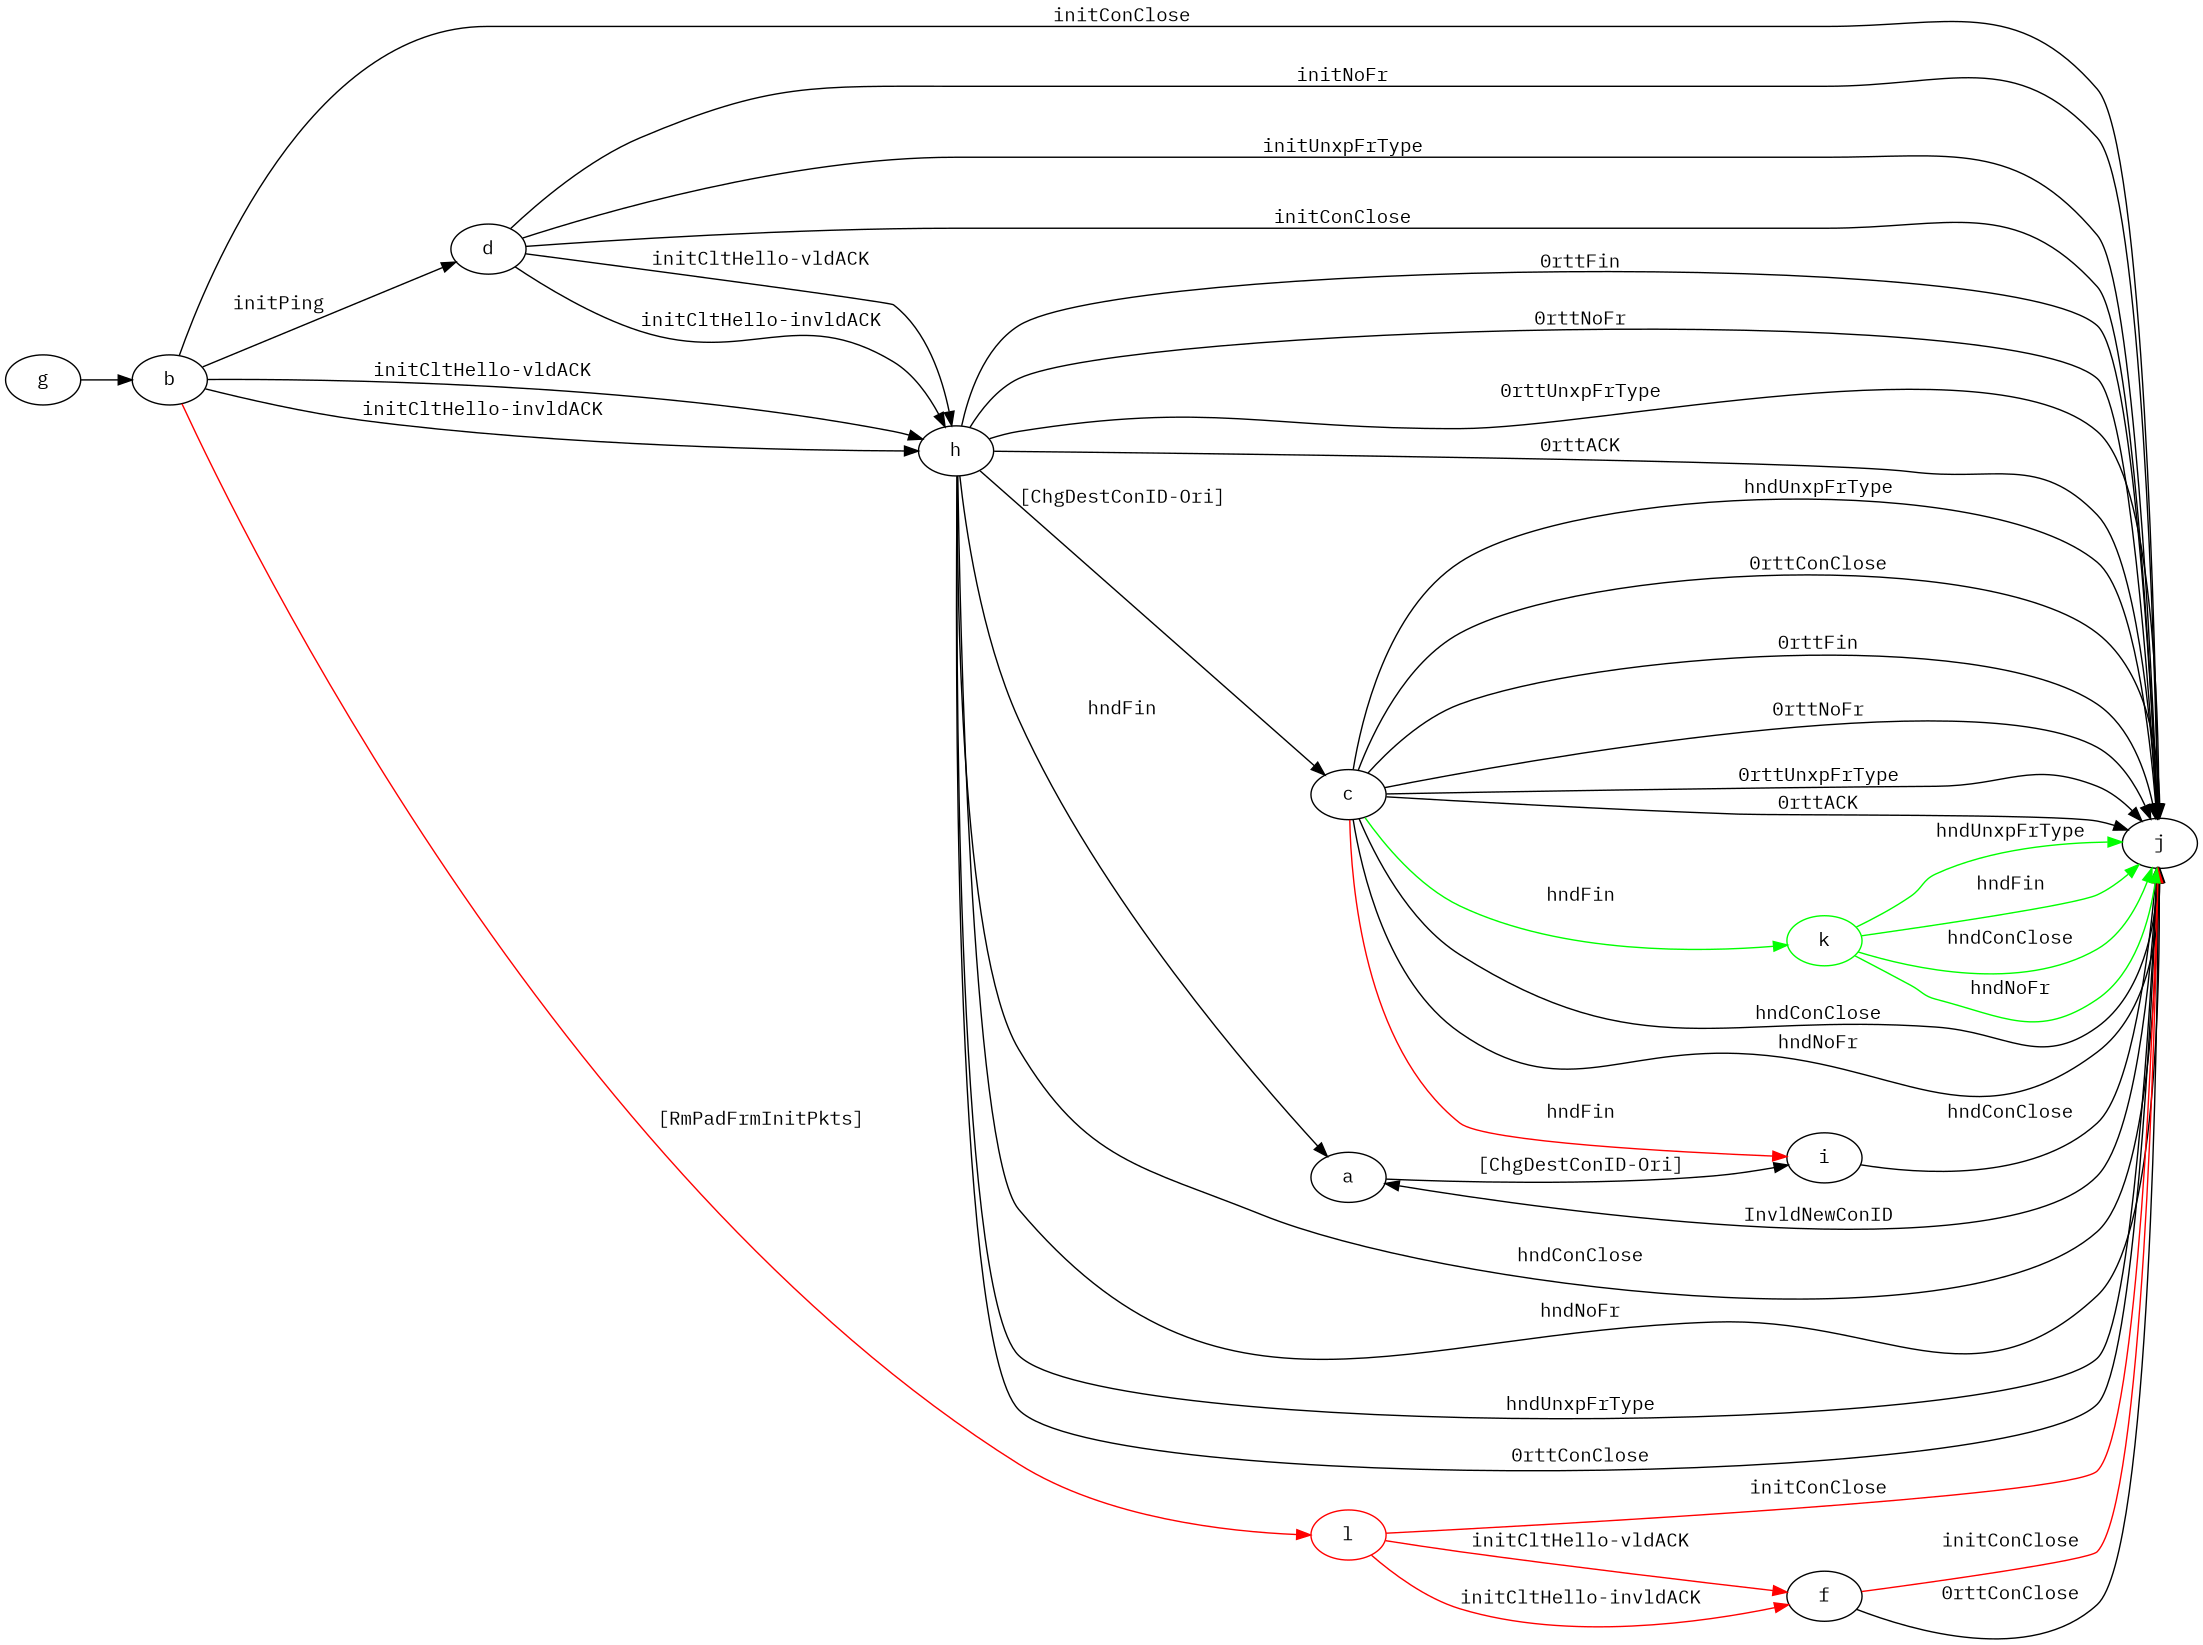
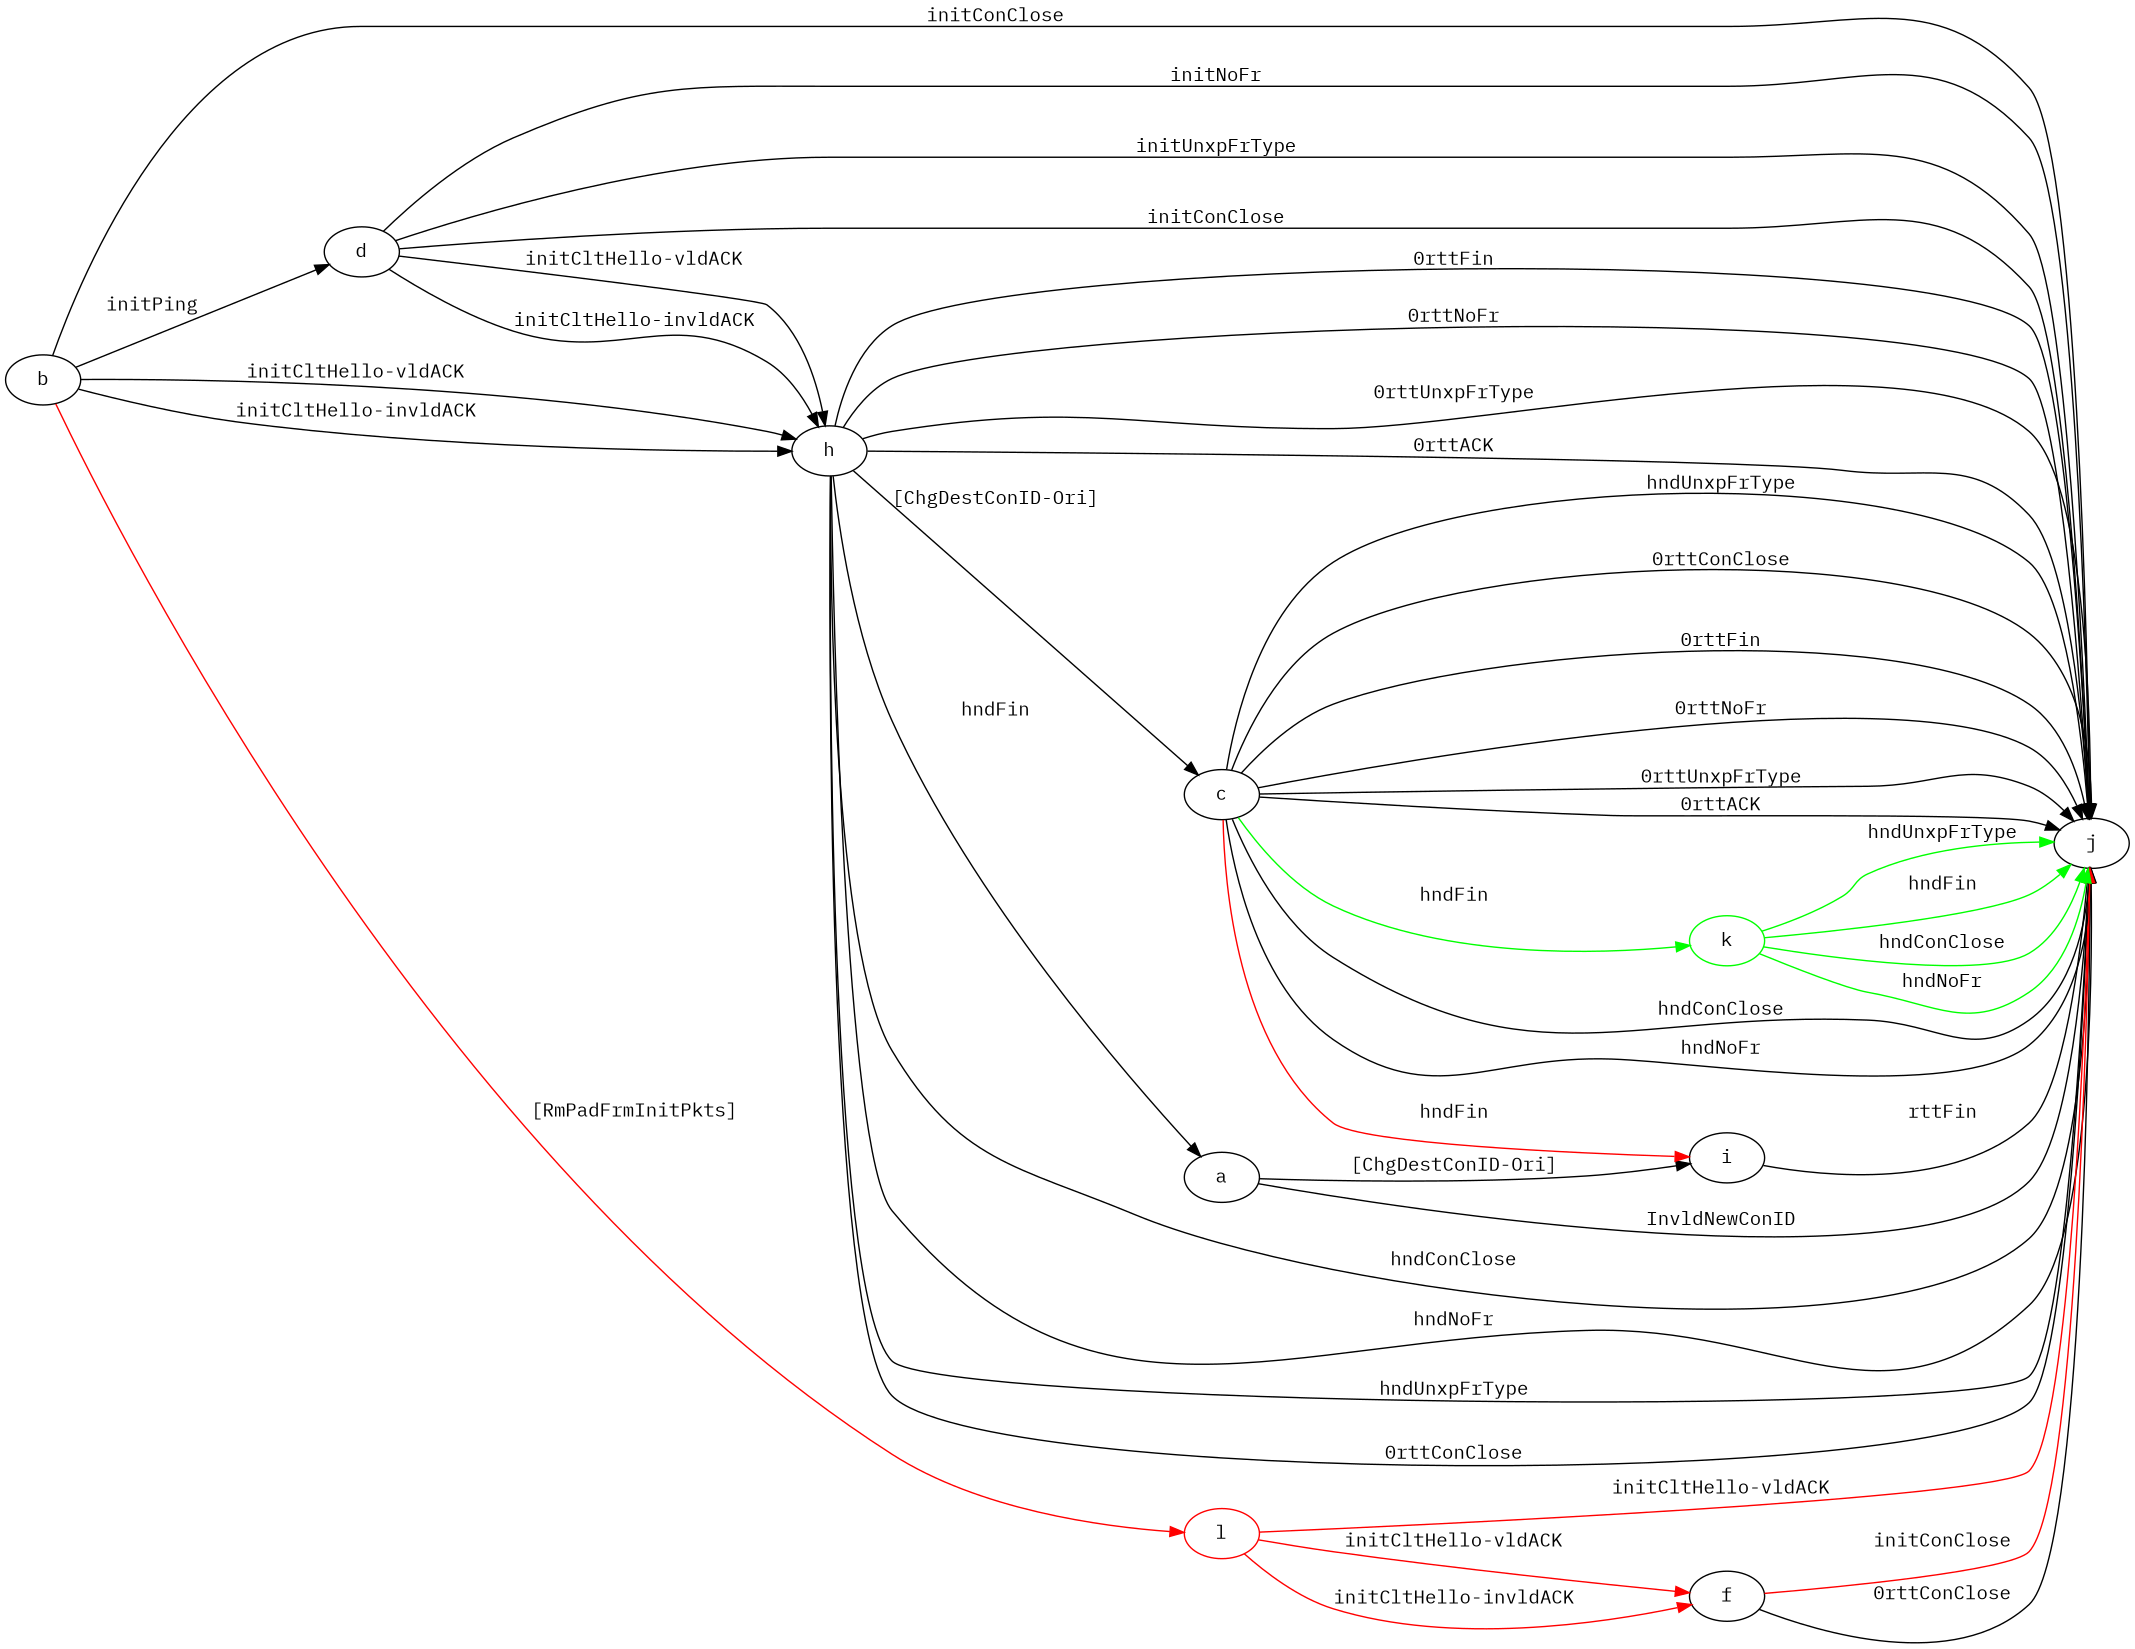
(43, 380) -> none
(2017, 1113) -> (1948, 1113)
(1910, 1227) -> (1801, 1236)
(1824, 1488) -> (1727, 1488)
